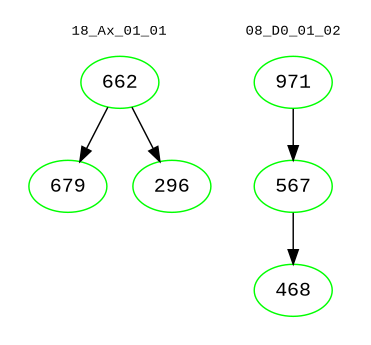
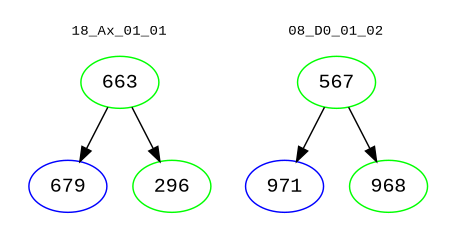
(120, 82) -> (120, 82)
(293, 82) -> (285, 186)
(293, 127) -> (314, 128)
(68, 186) -> (68, 186)
(293, 290) -> (389, 186)
